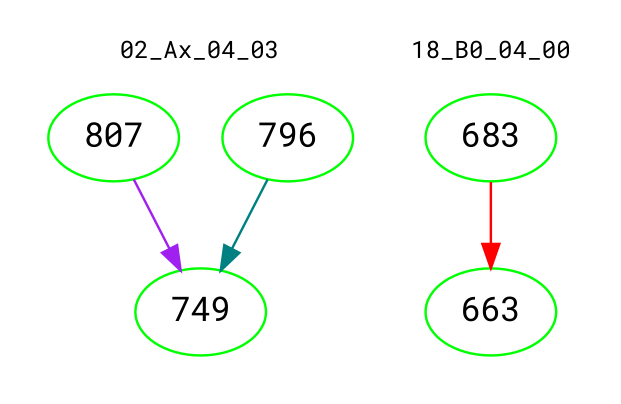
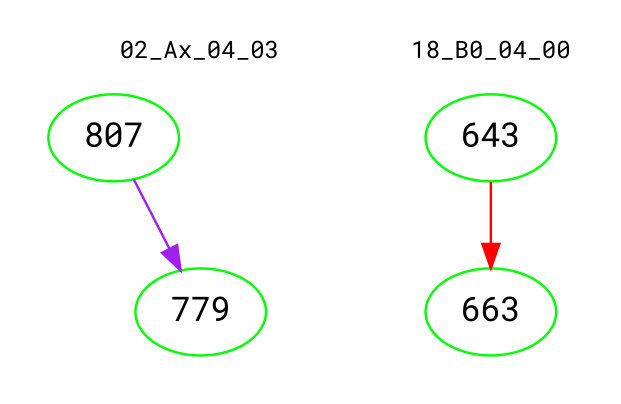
(288, 138) -> none
(491, 138) -> (491, 138)
(201, 312) -> (201, 312)
